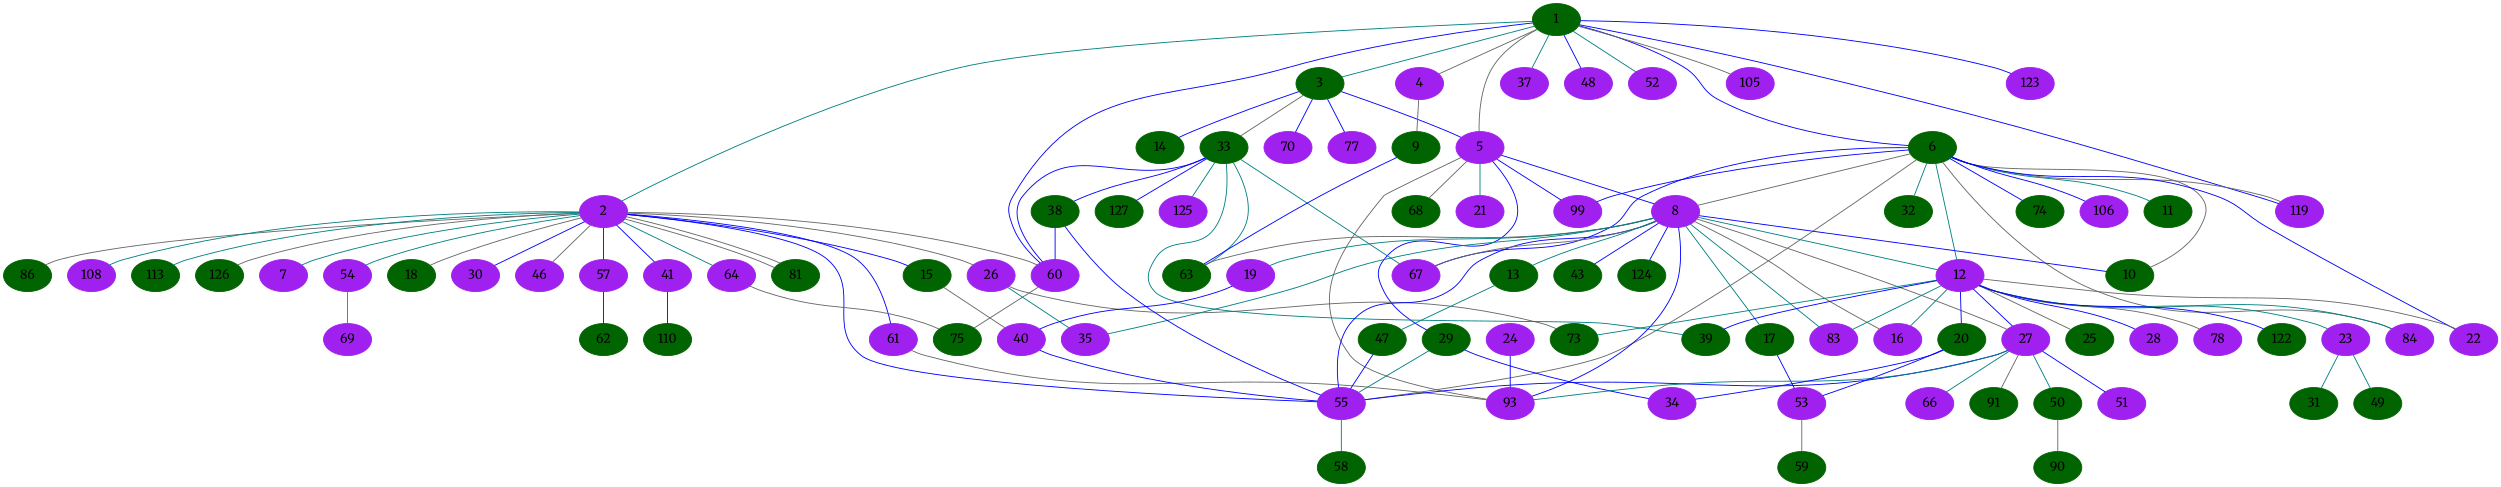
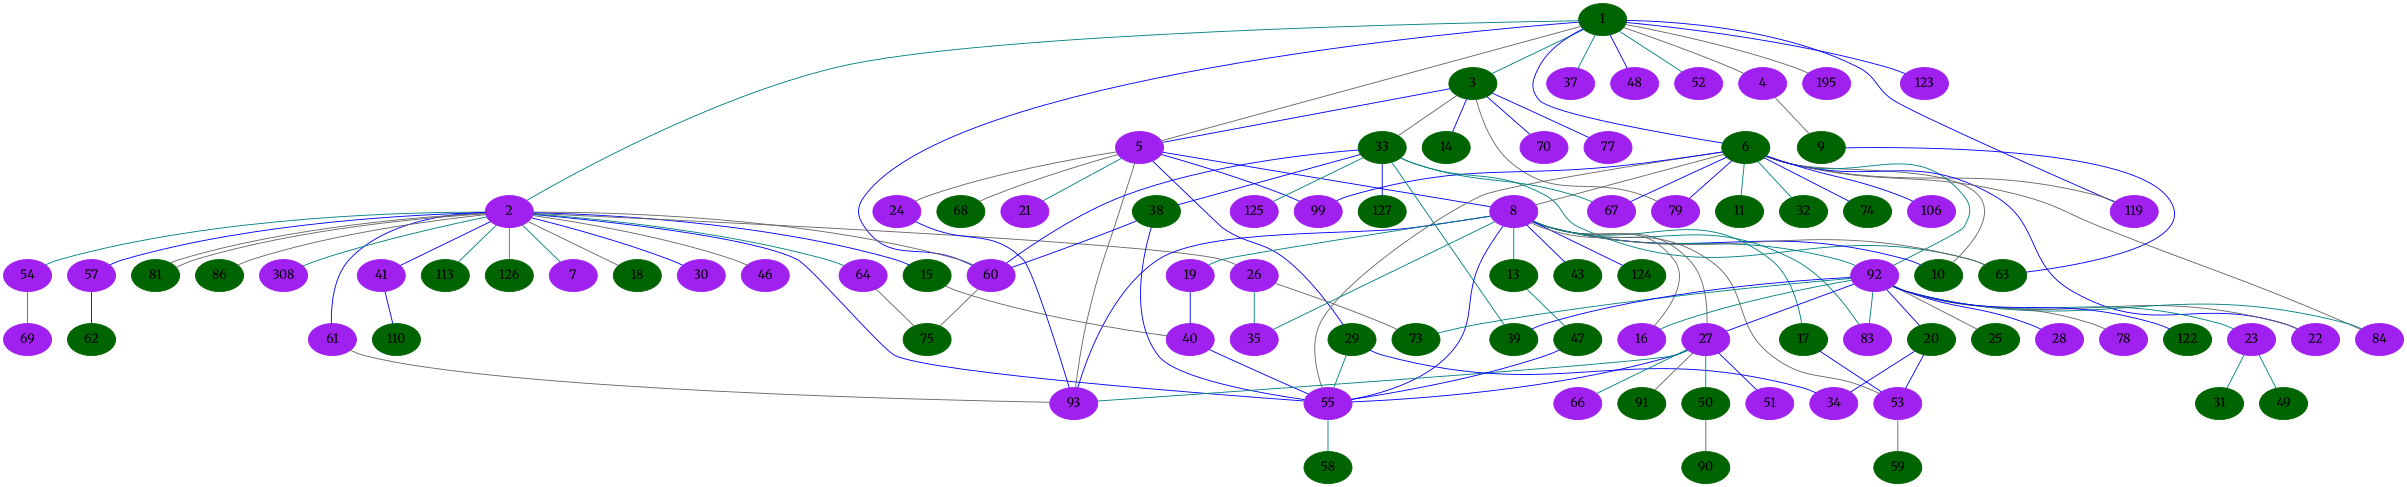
(1750, 84) -> (1827, 84)
none -> (1015, 172)
none -> (1676, 212)
(1546, 244) -> (1726, 276)
(92, 276) -> (284, 276)
(1960, 276) -> (1875, 276)
